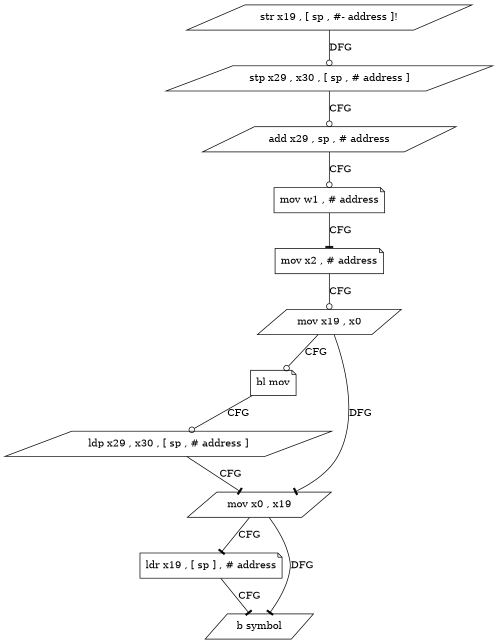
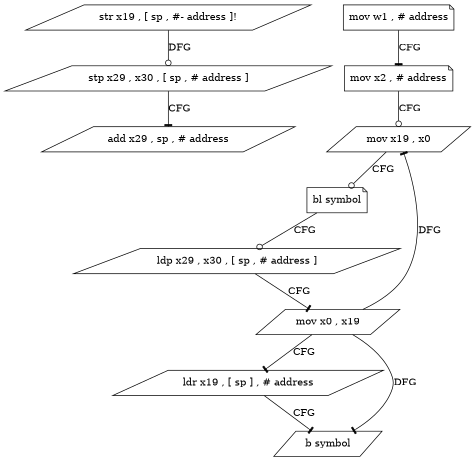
(329, 106) -> (168, 107)
(329, 167) -> none
(273, 383) -> (337, 200)
(348, 422) -> (416, 243)
(211, 566) -> (248, 383)
